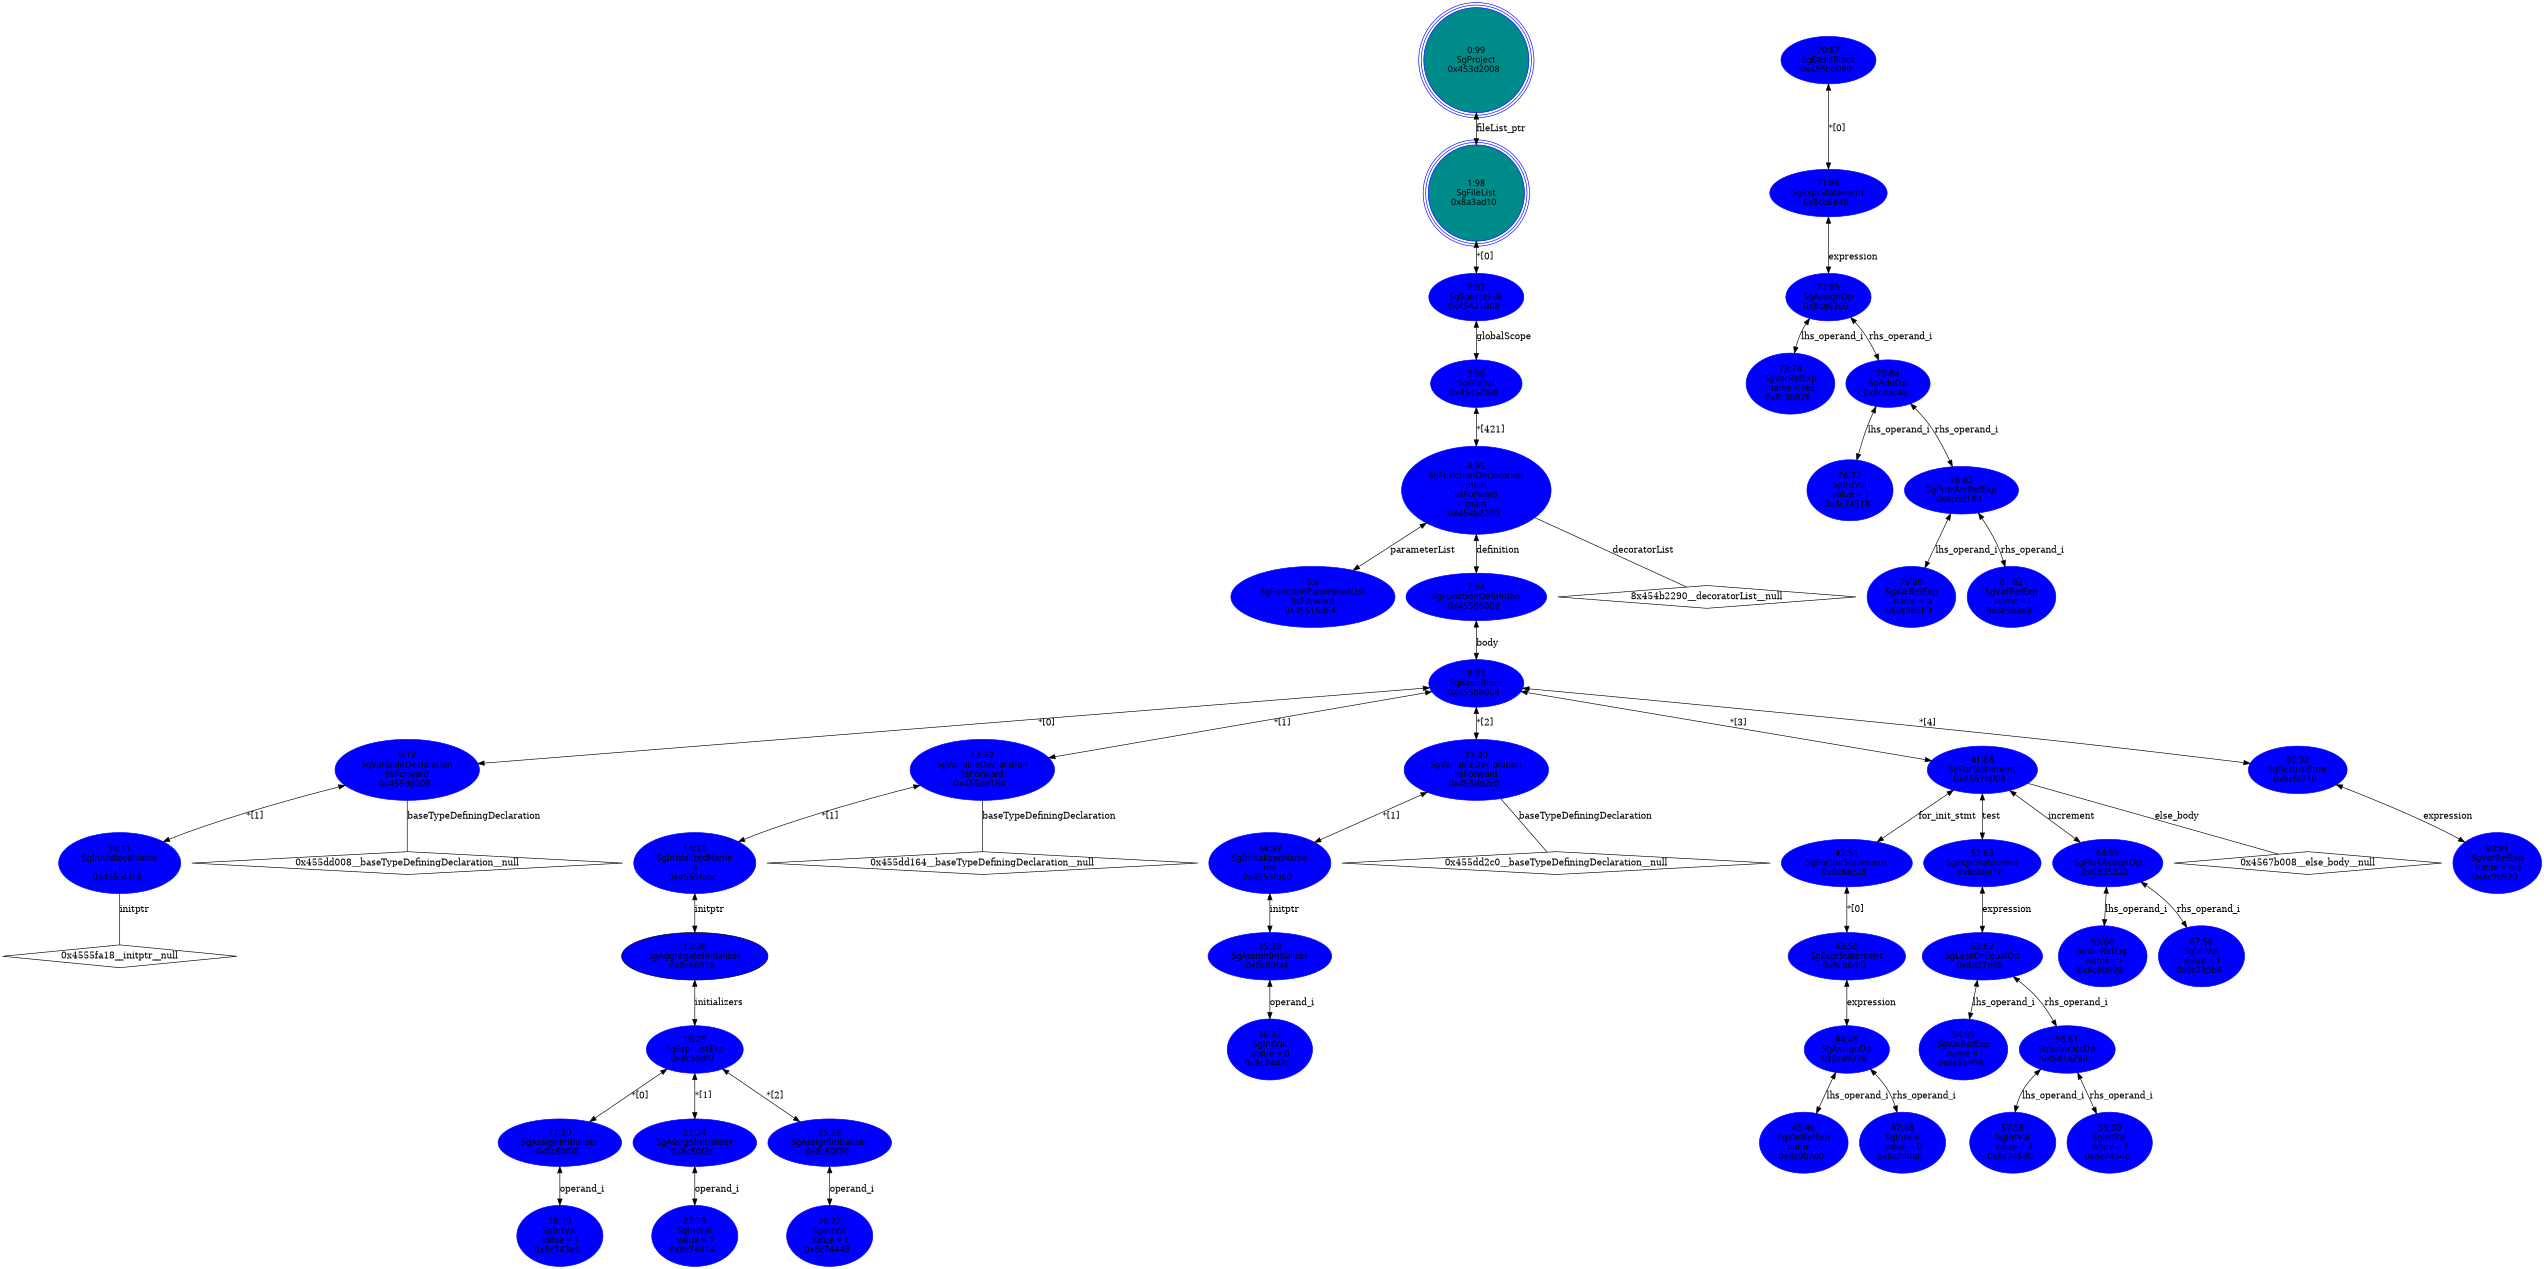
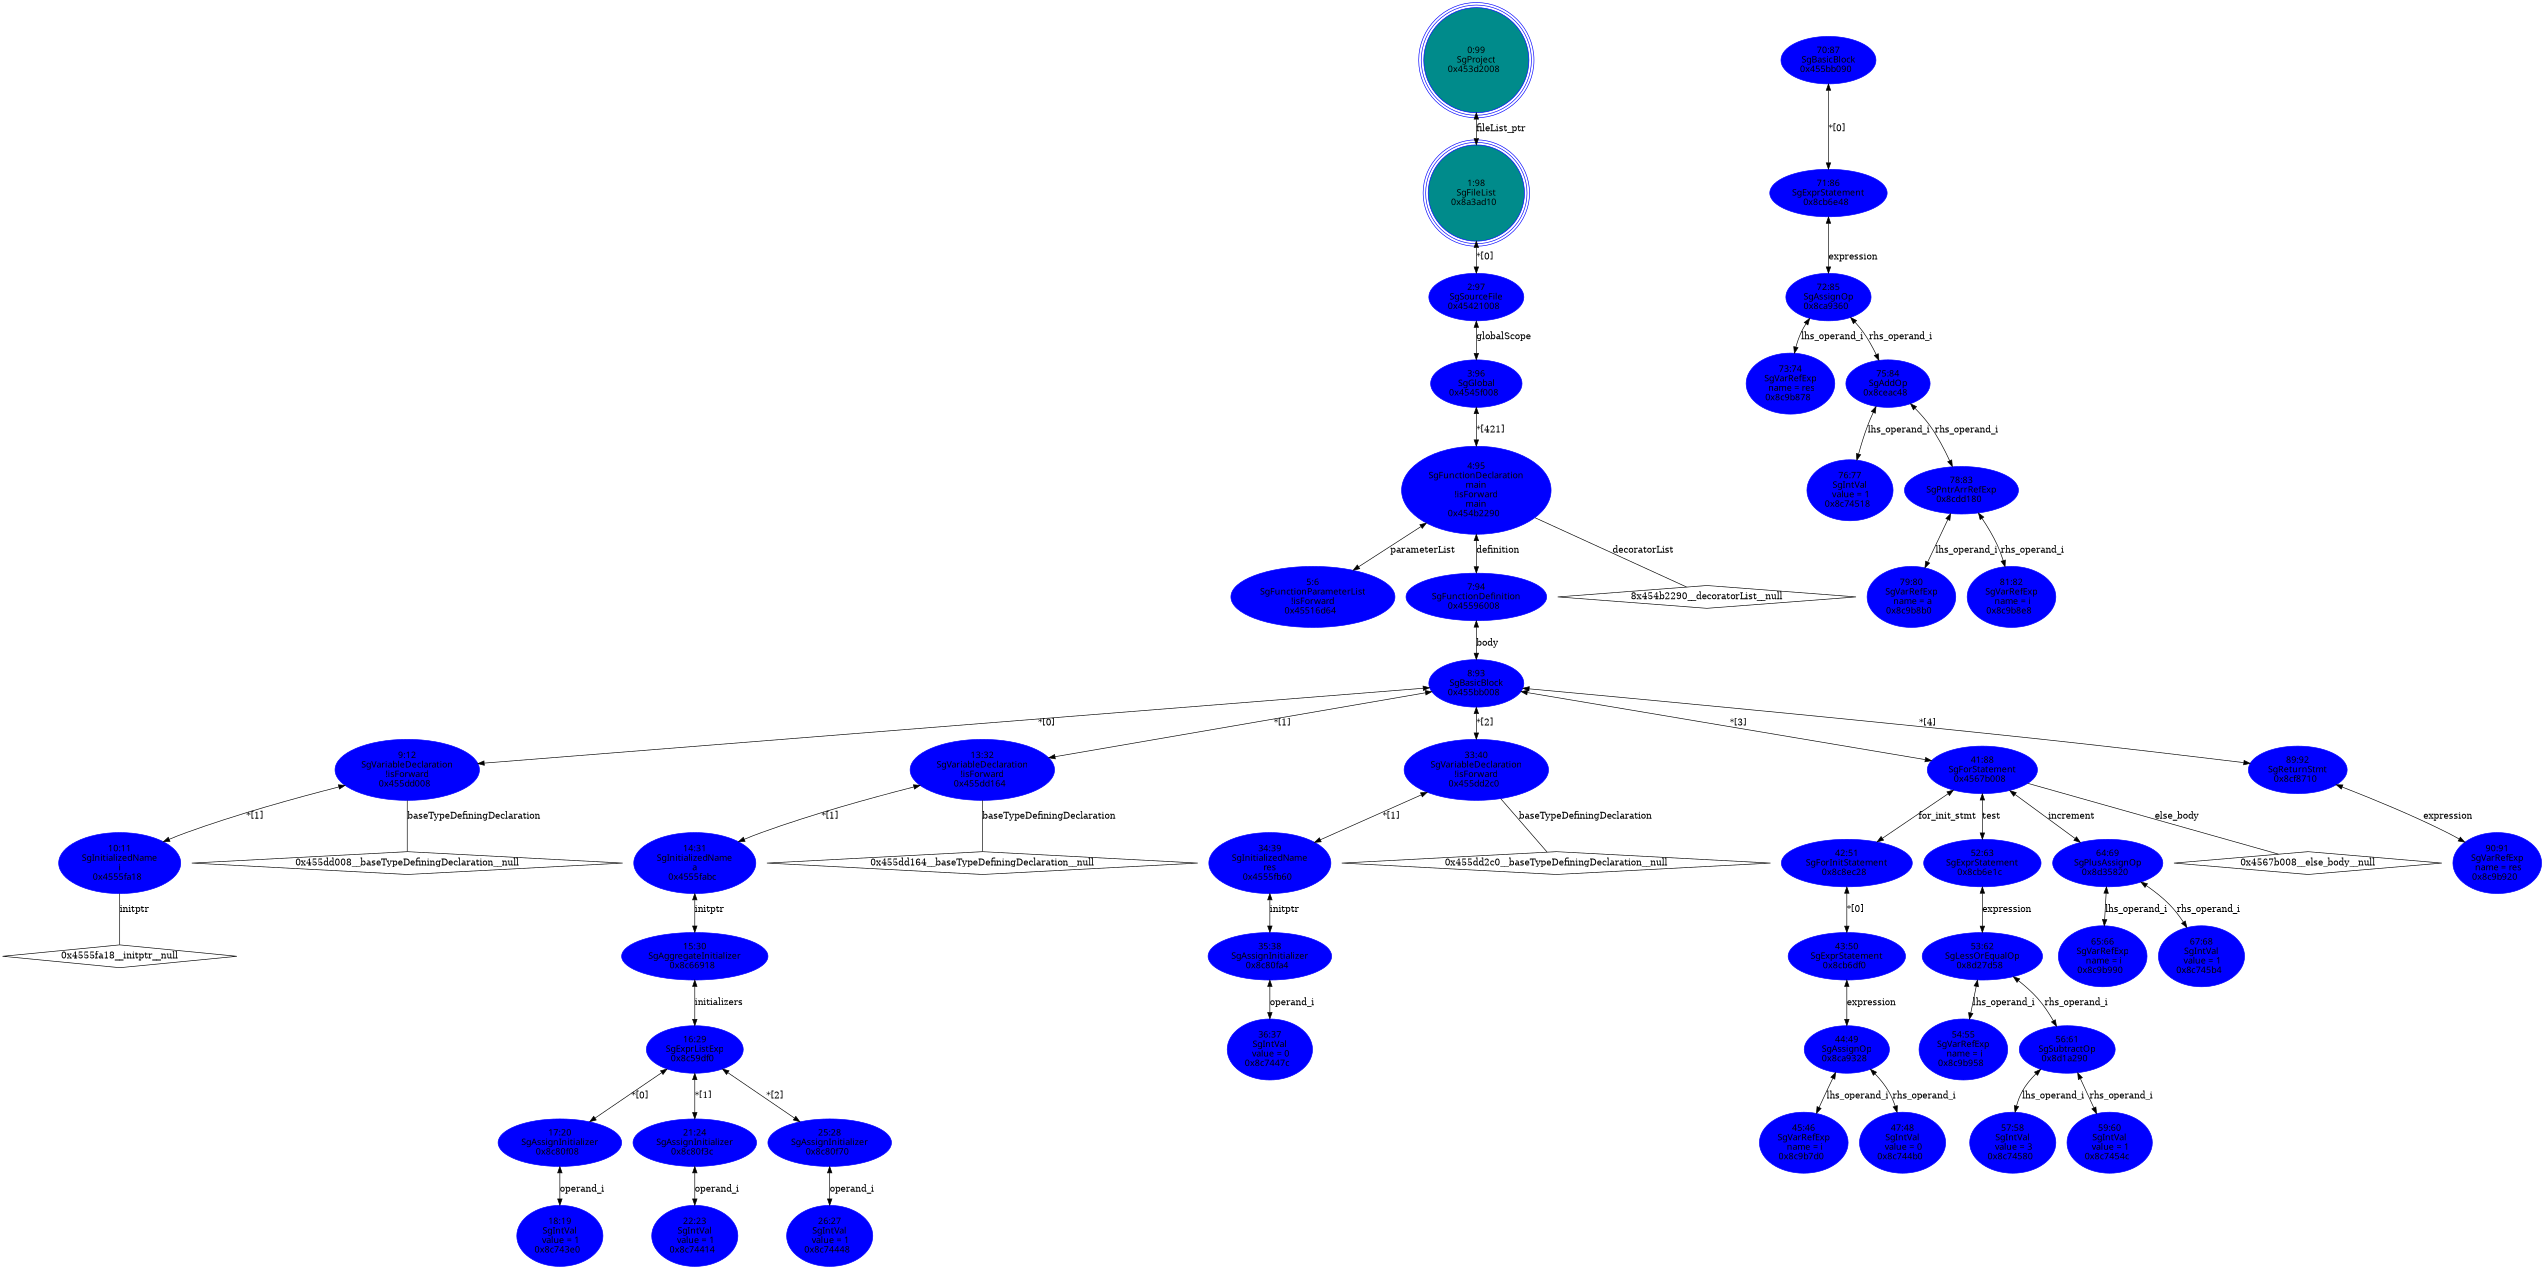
(695, 956) -> (695, 956)
